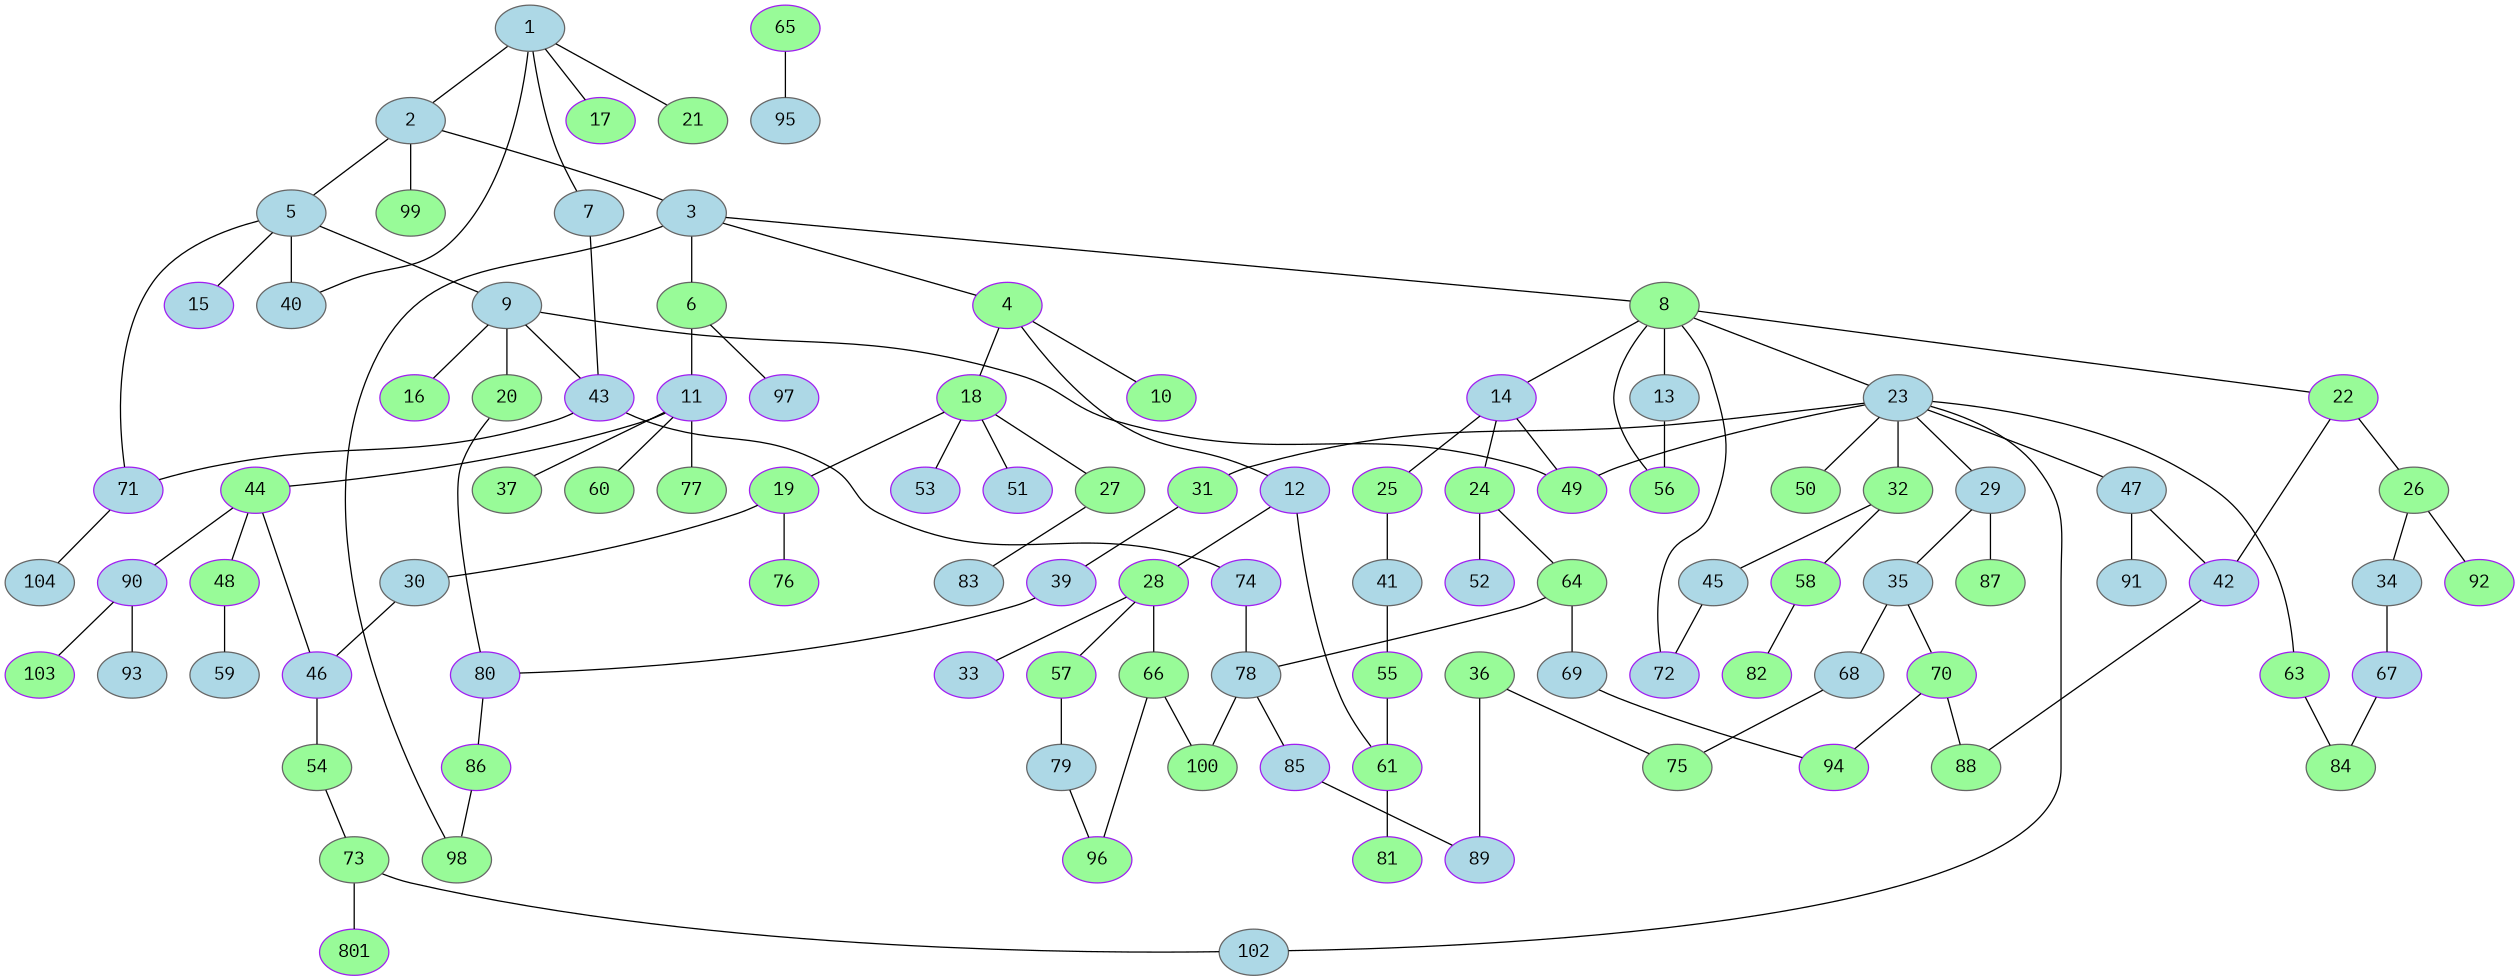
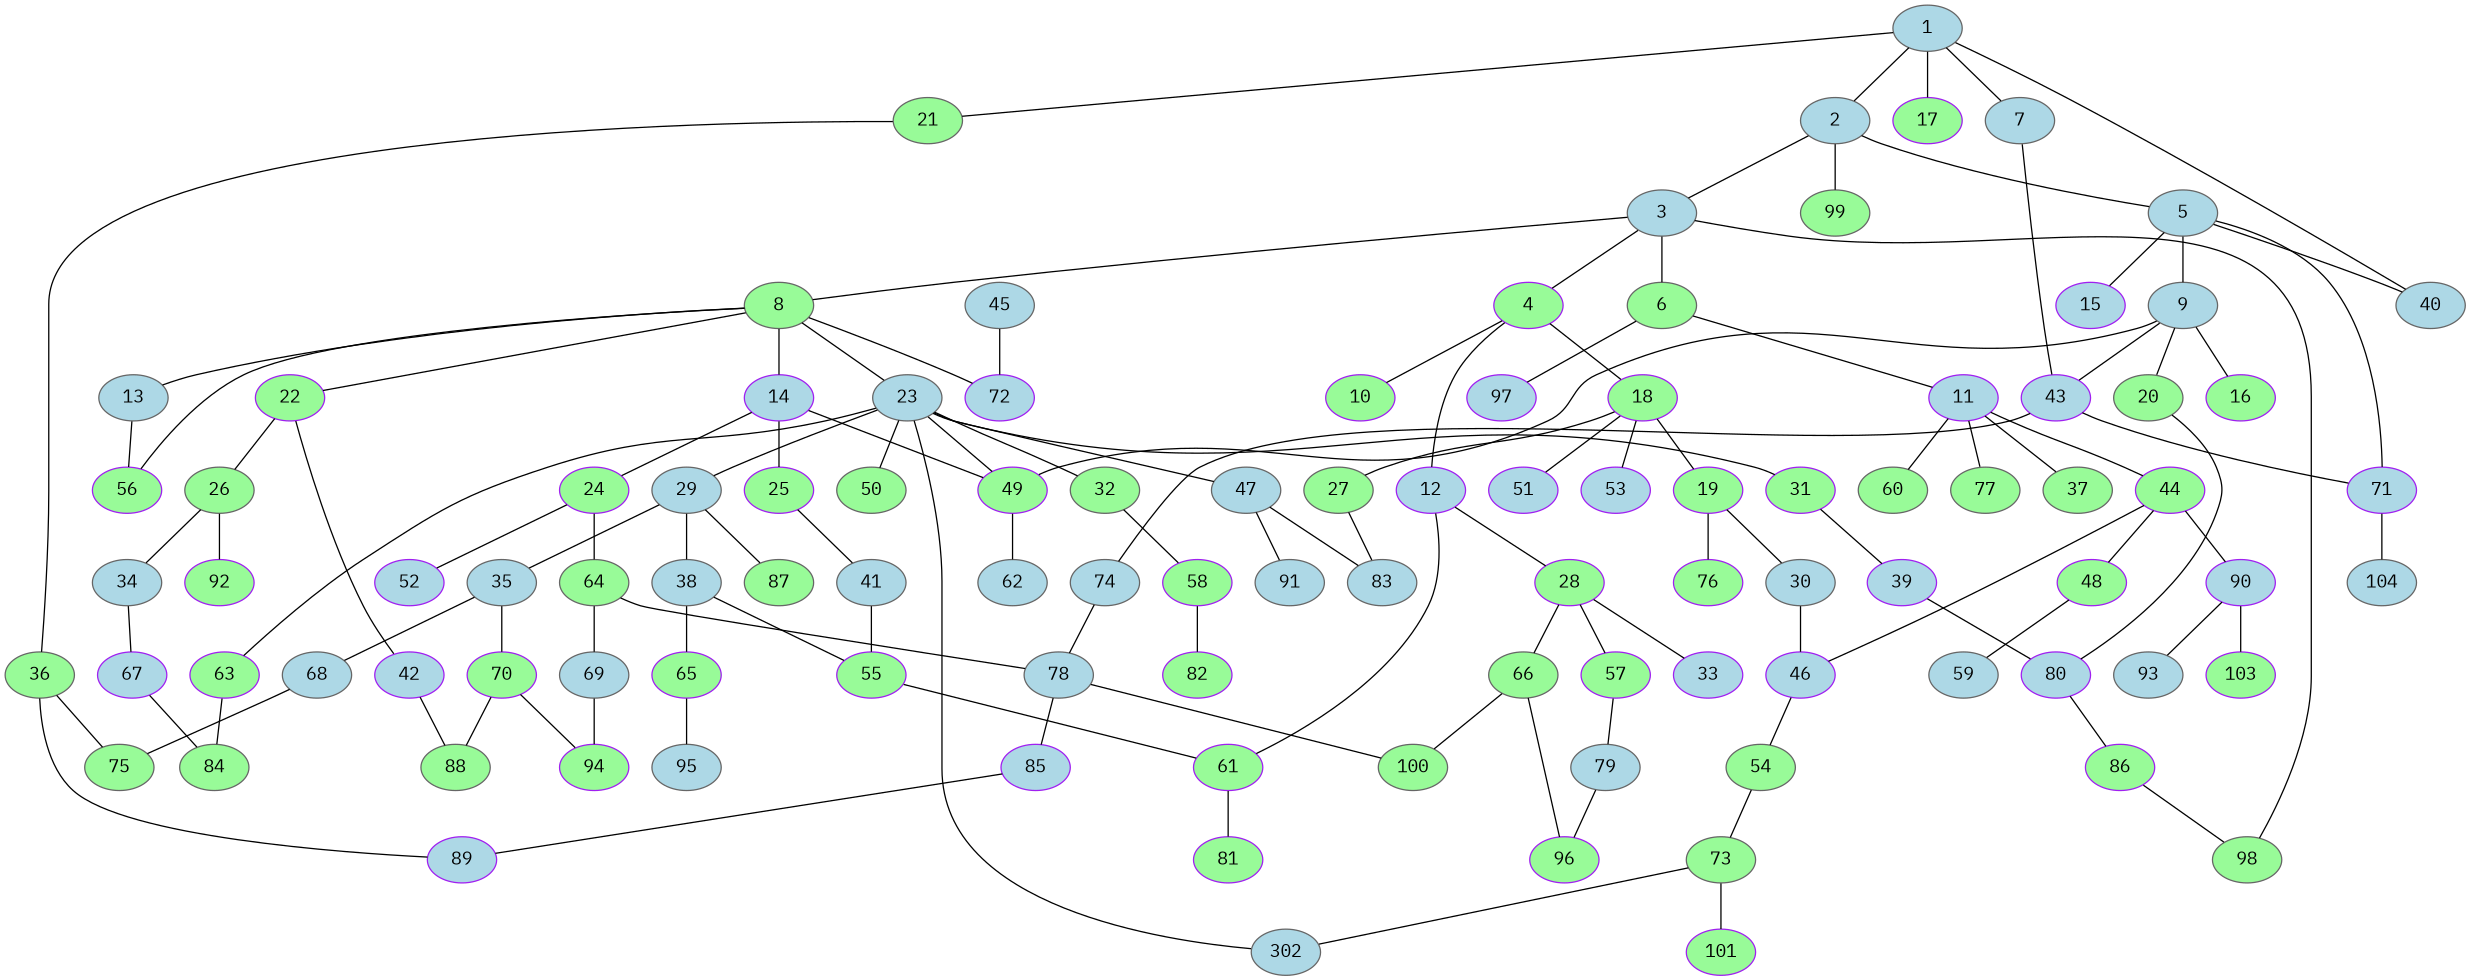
none -> (272, 169)
(1806, 536) -> none
(2178, 536) -> (1314, 536)
none -> (687, 583)
none -> (1013, 583)
(1246, 583) -> (1105, 583)
(354, 952) -> (1721, 952)
(1254, 952) -> (1286, 952)
